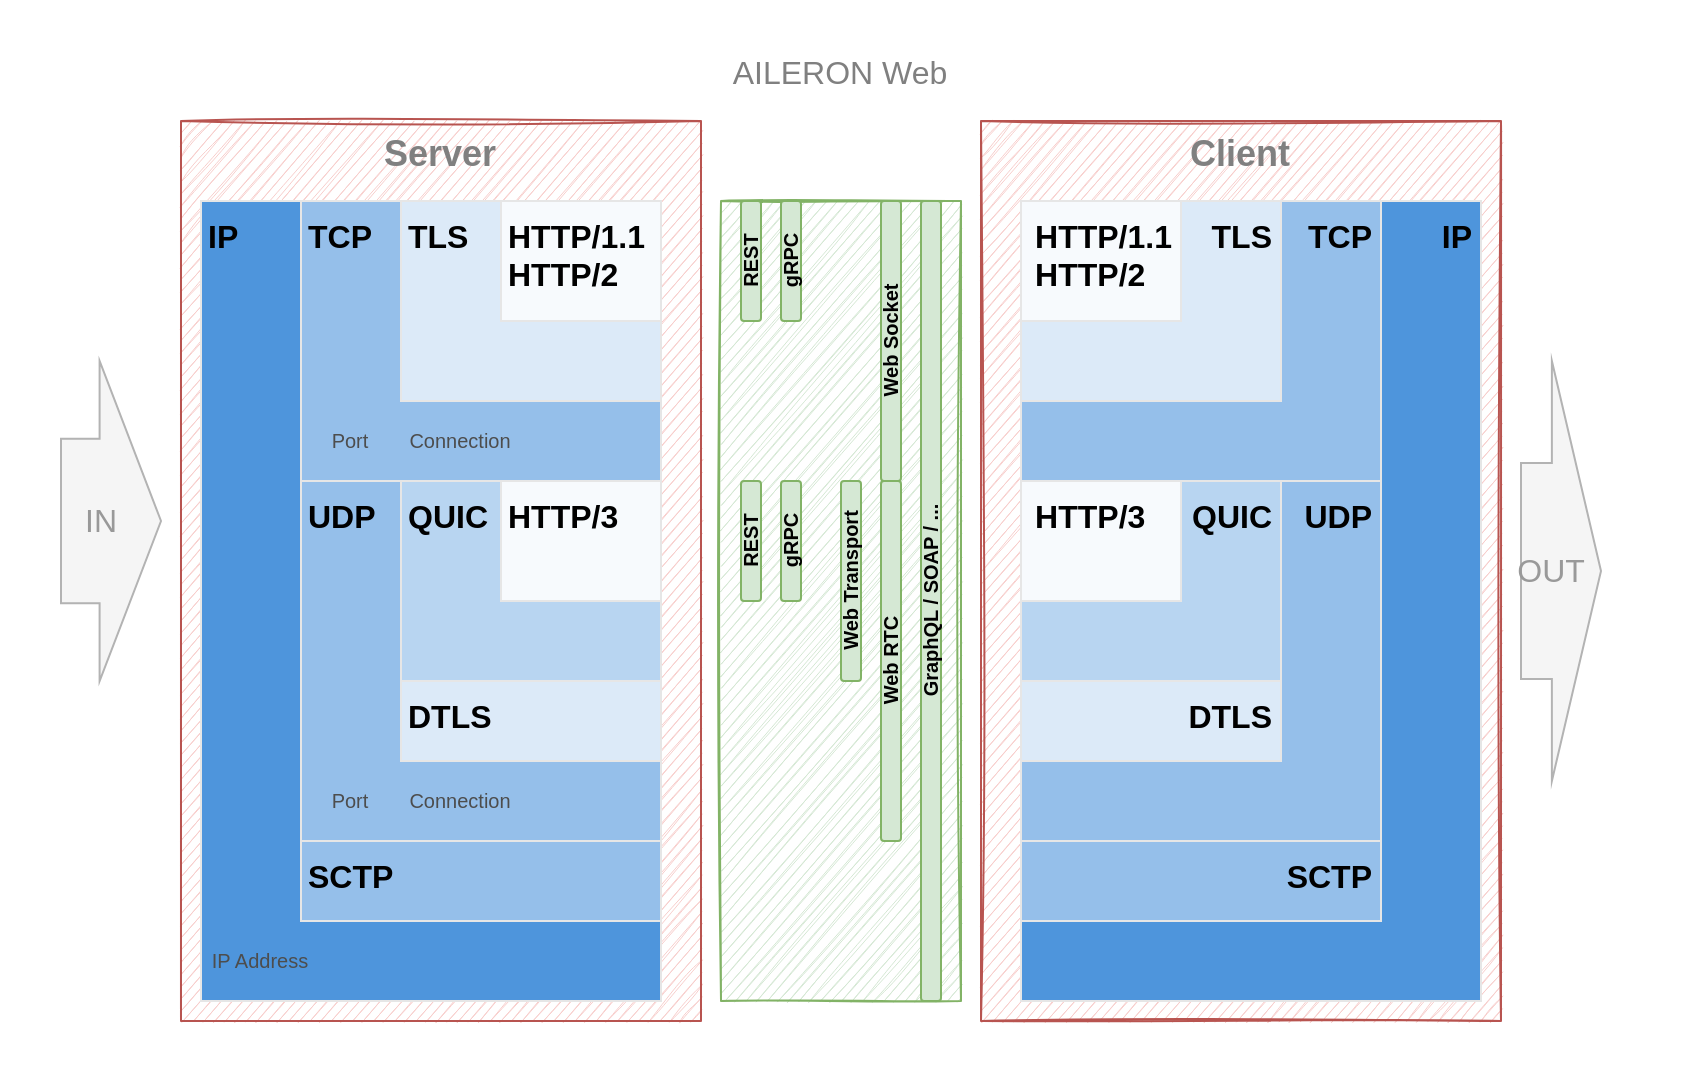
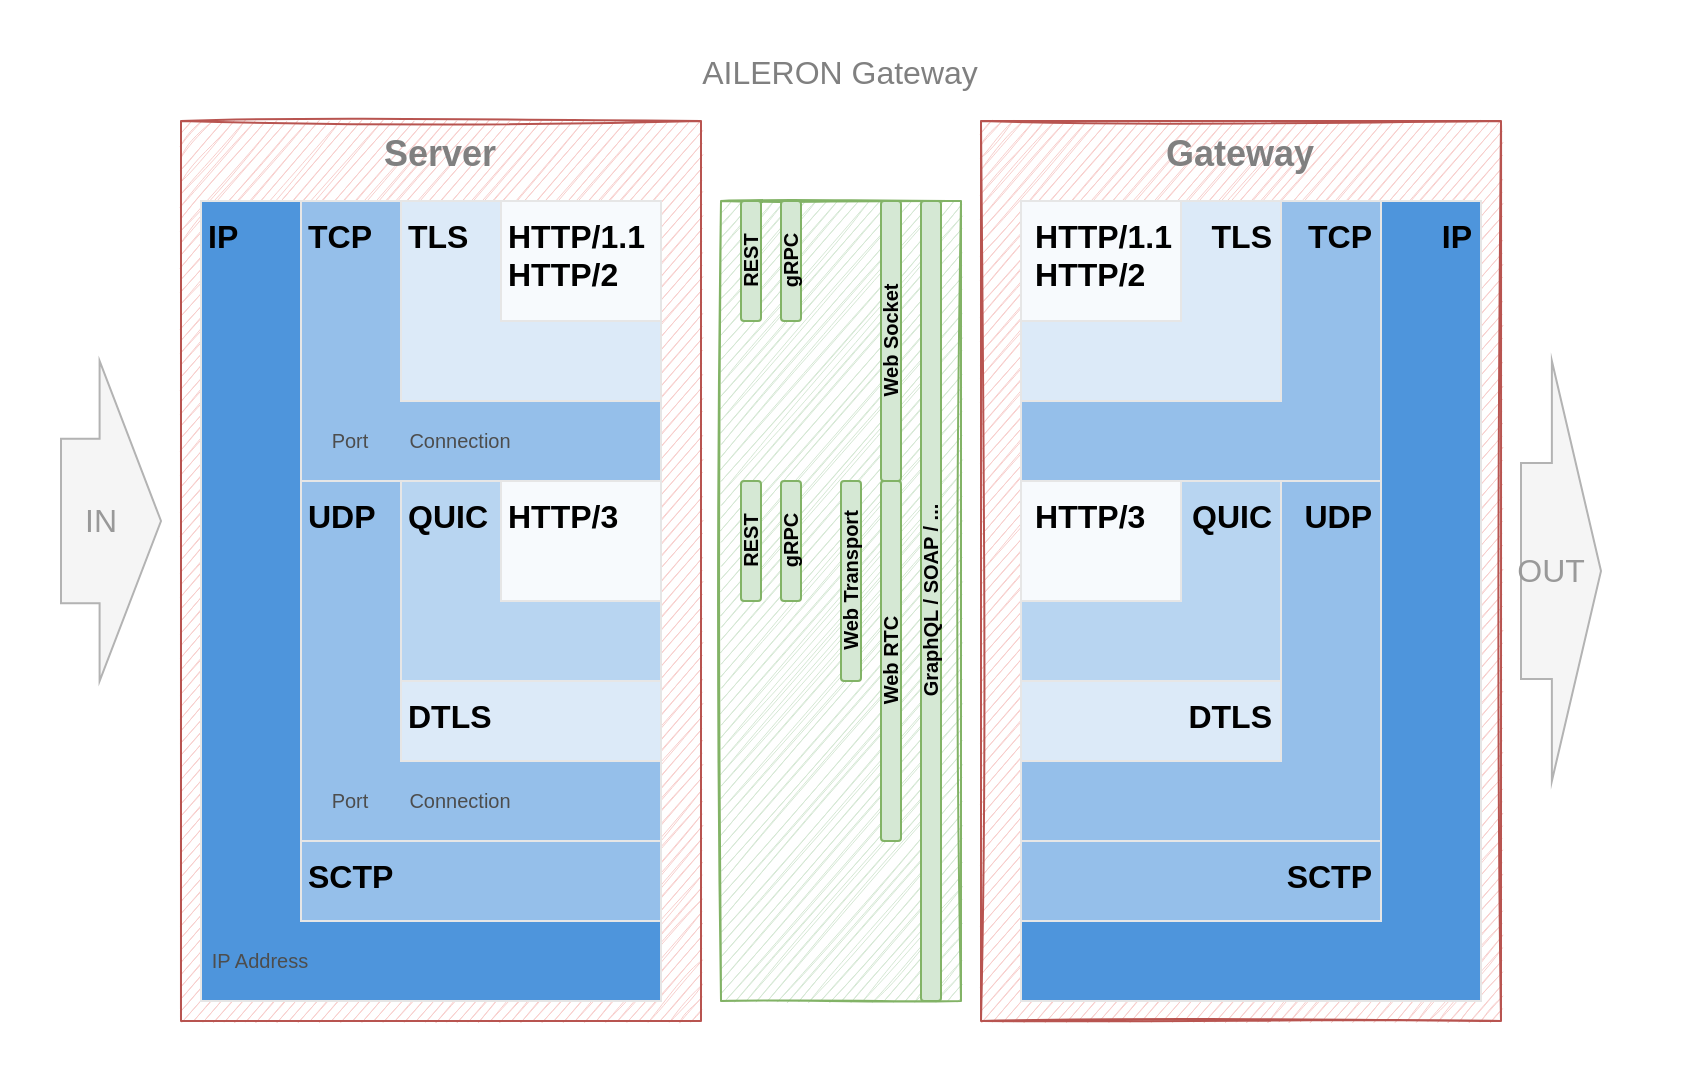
(841, 74) -> (841, 74)
(1241, 157) -> (1241, 157)
